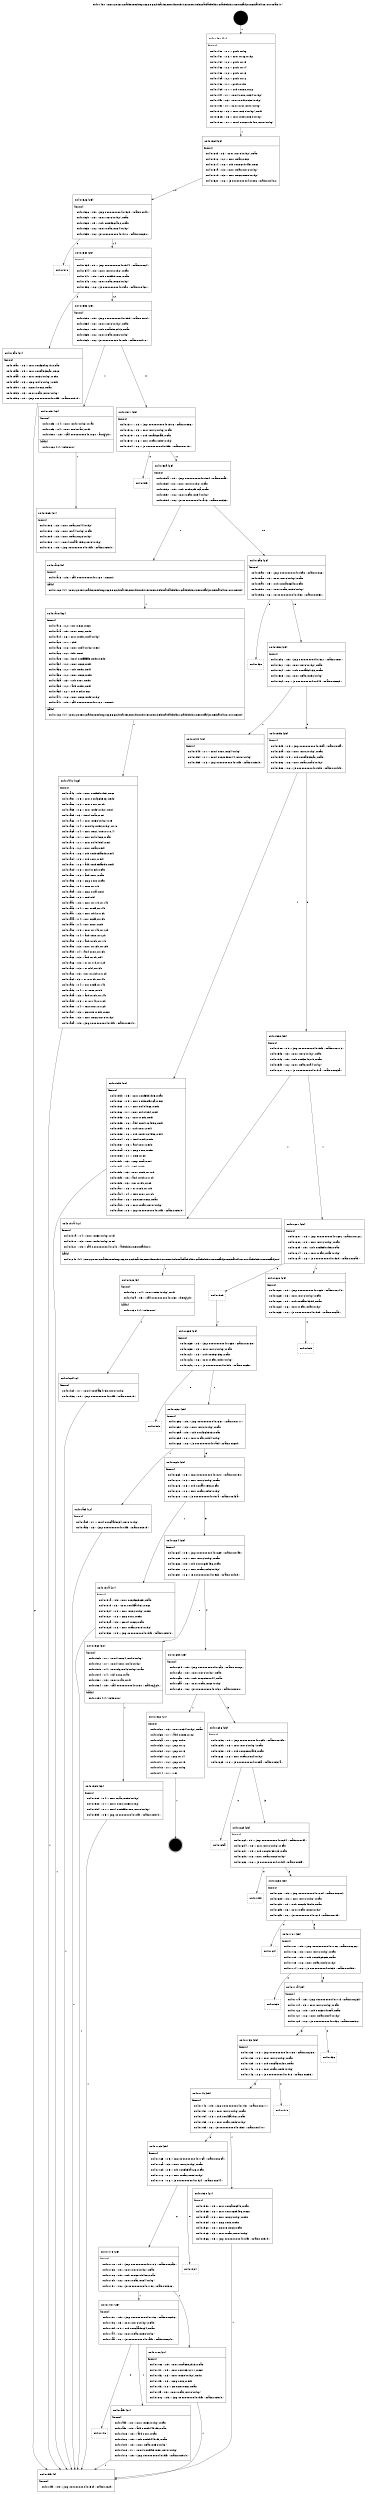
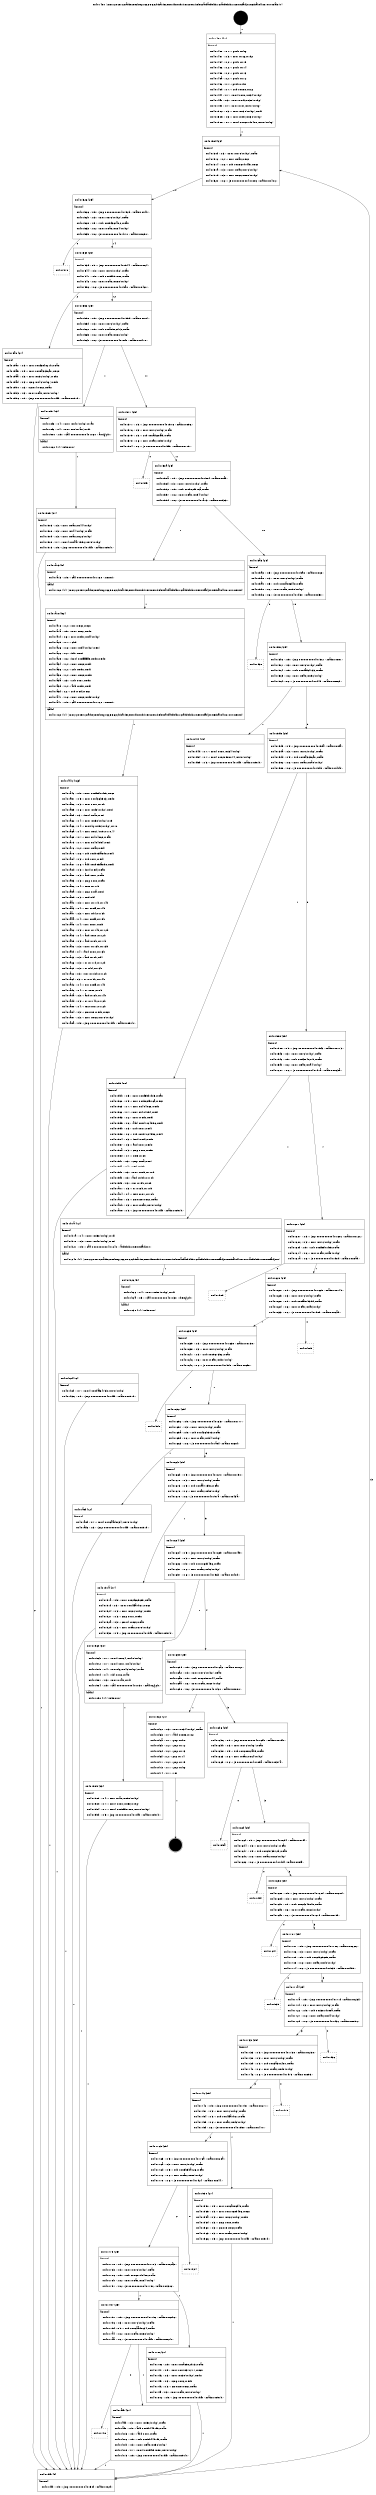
(217, 1312) -> (262, 1321)
(126, 1344) -> none
none -> (369, 1405)
none -> (40, 1512)
